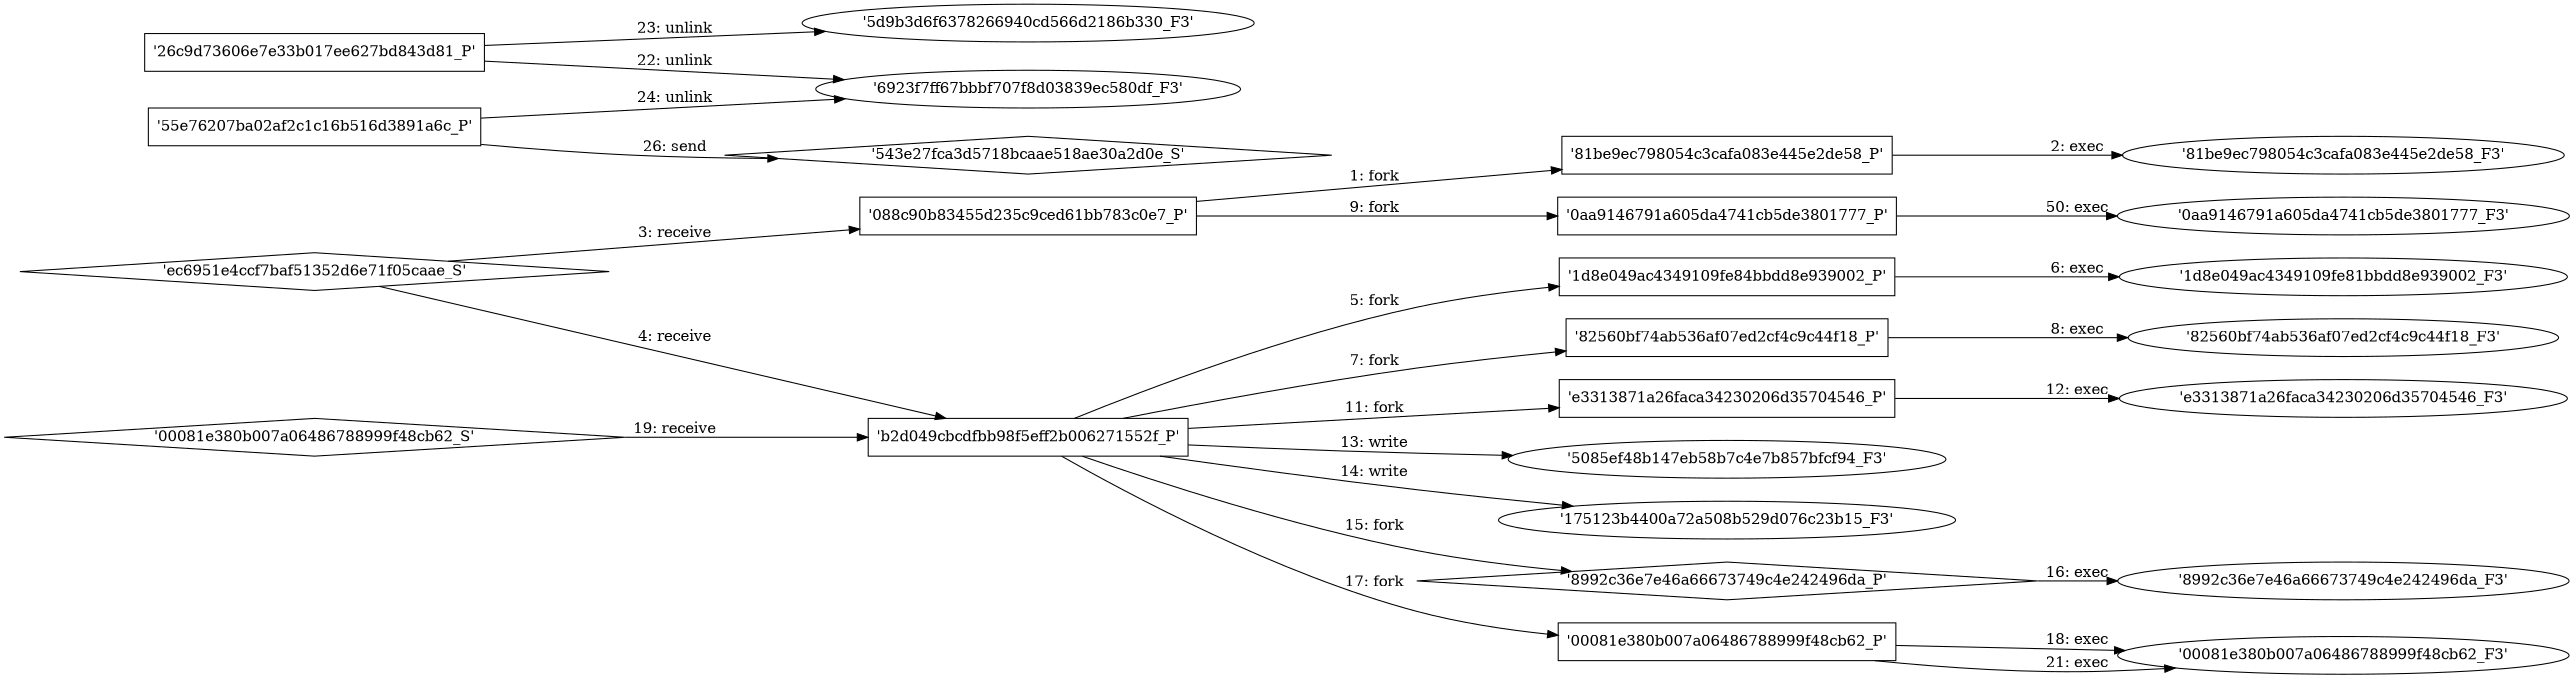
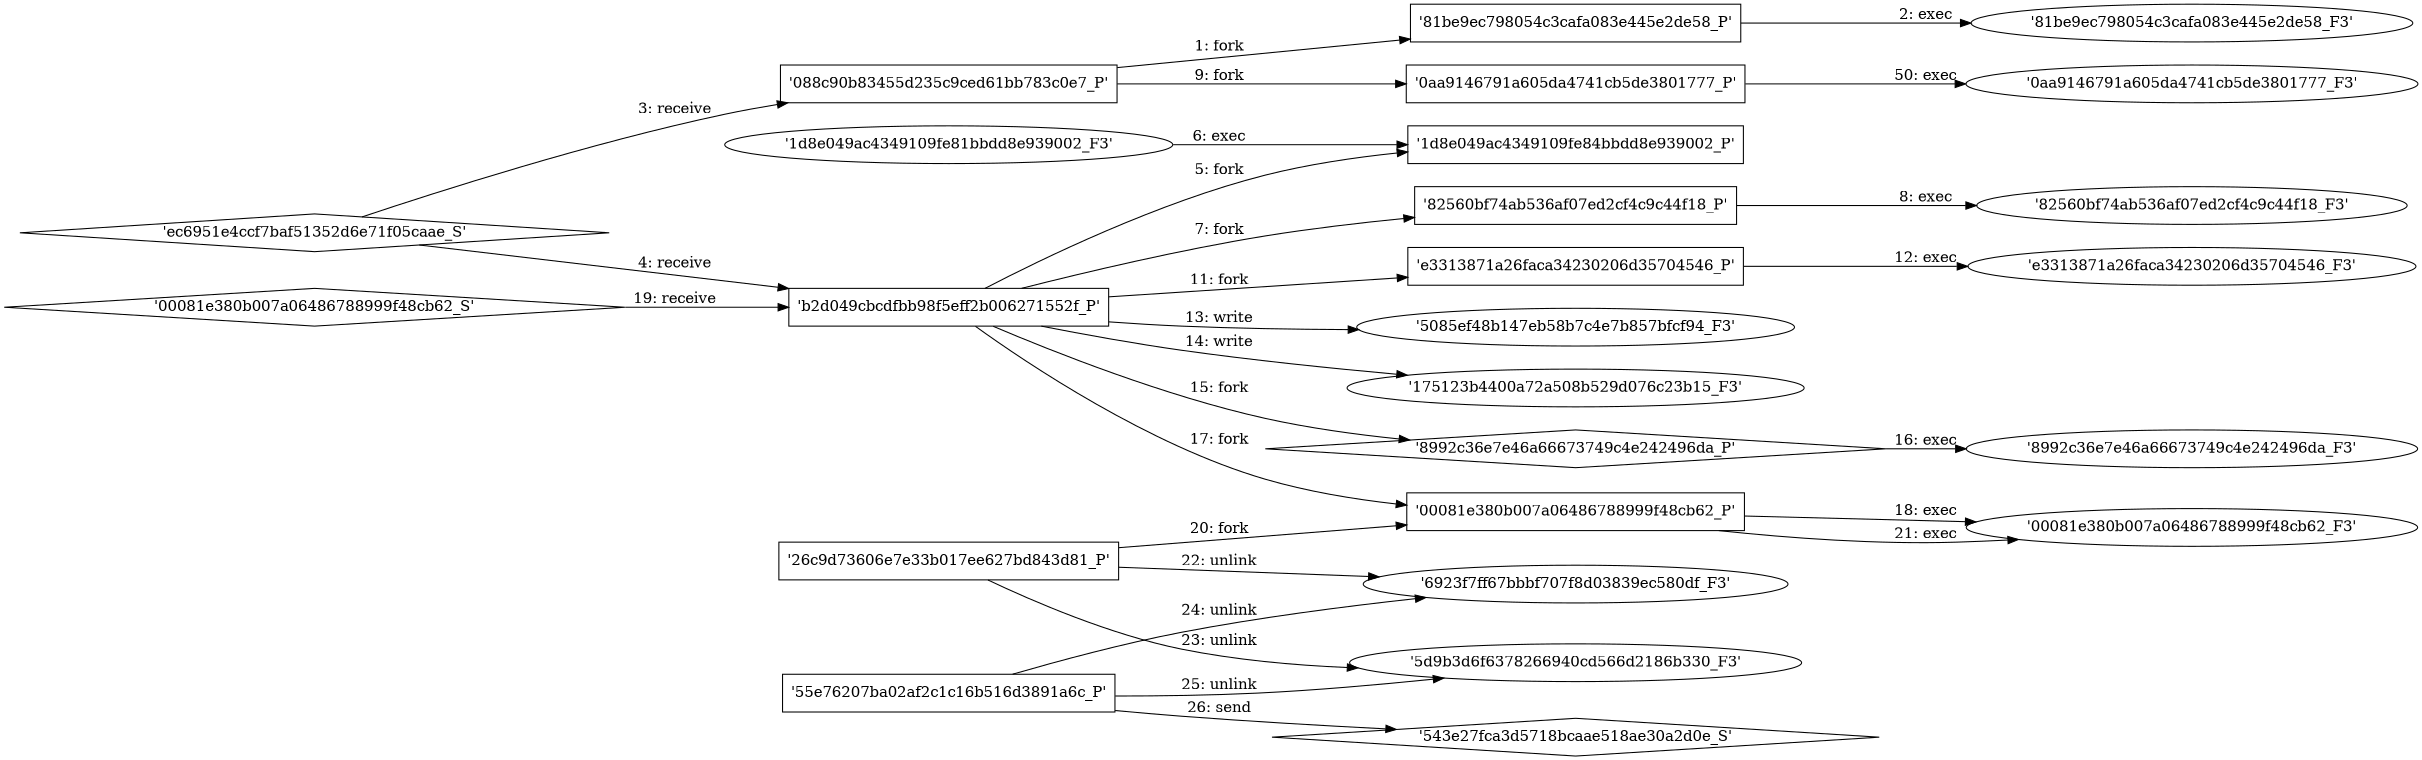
(2002, 277) -> (1285, 145)
none -> (1257, 537)
none -> (1274, 692)
